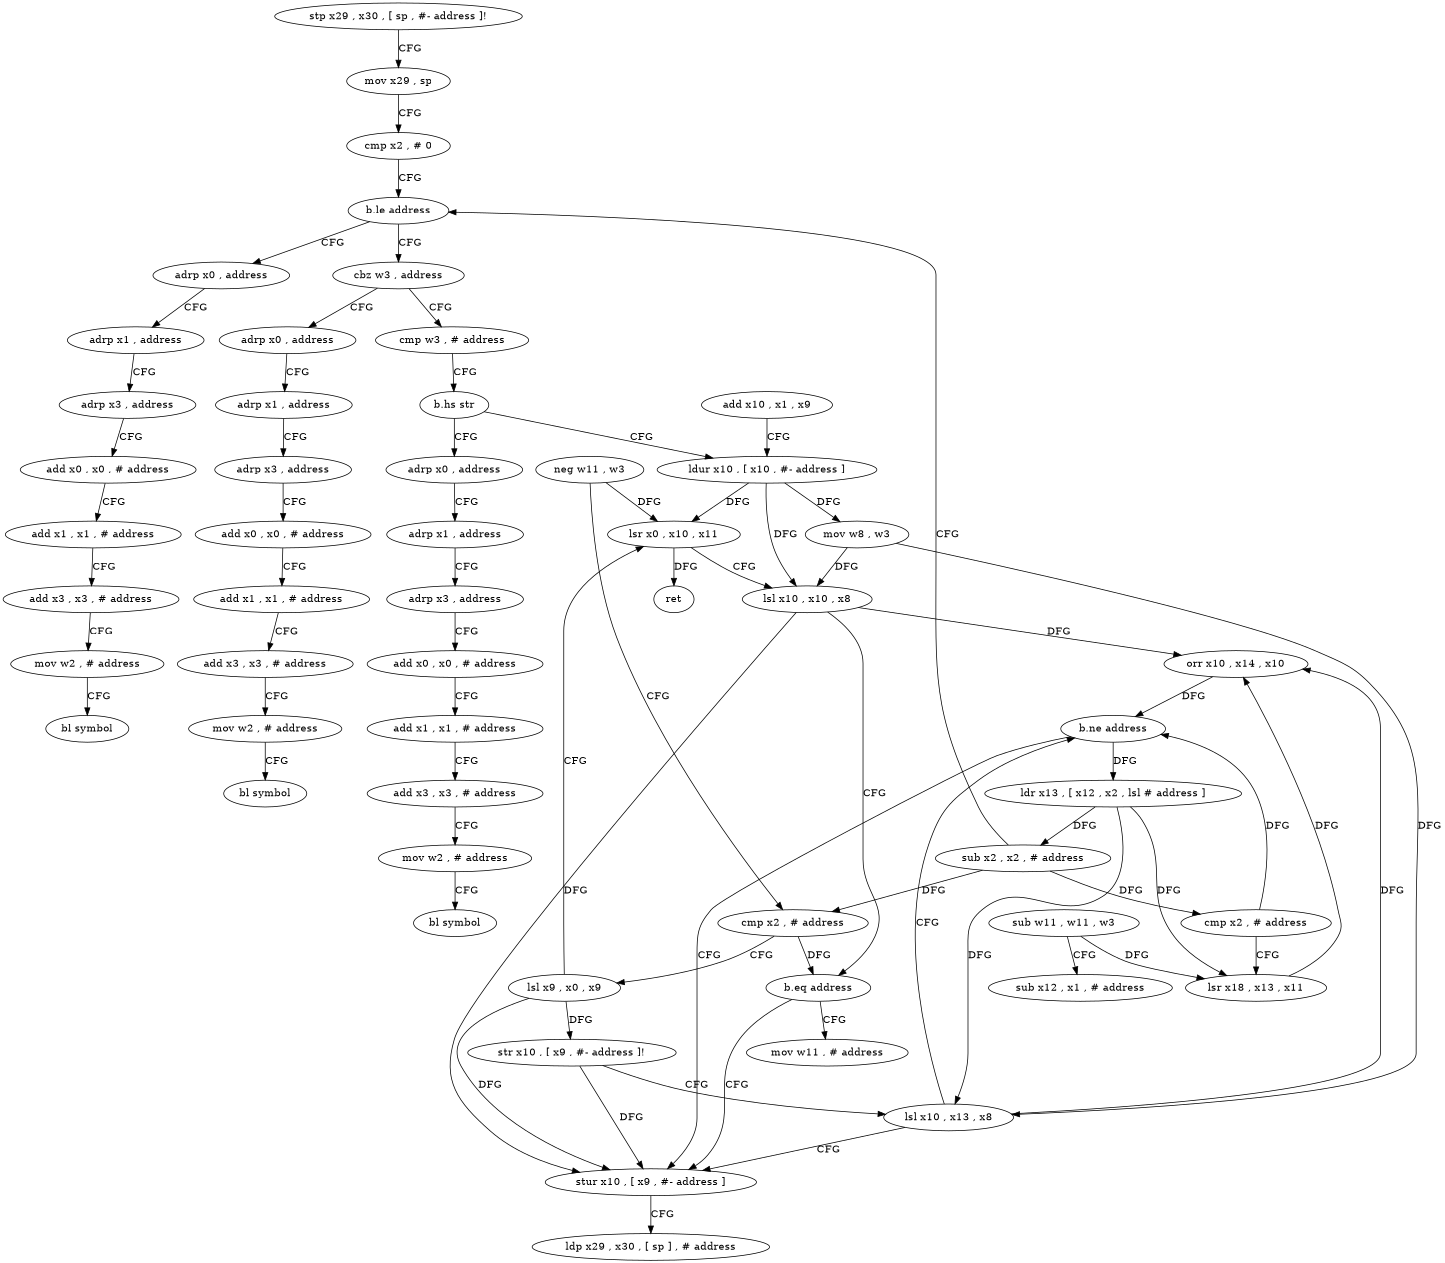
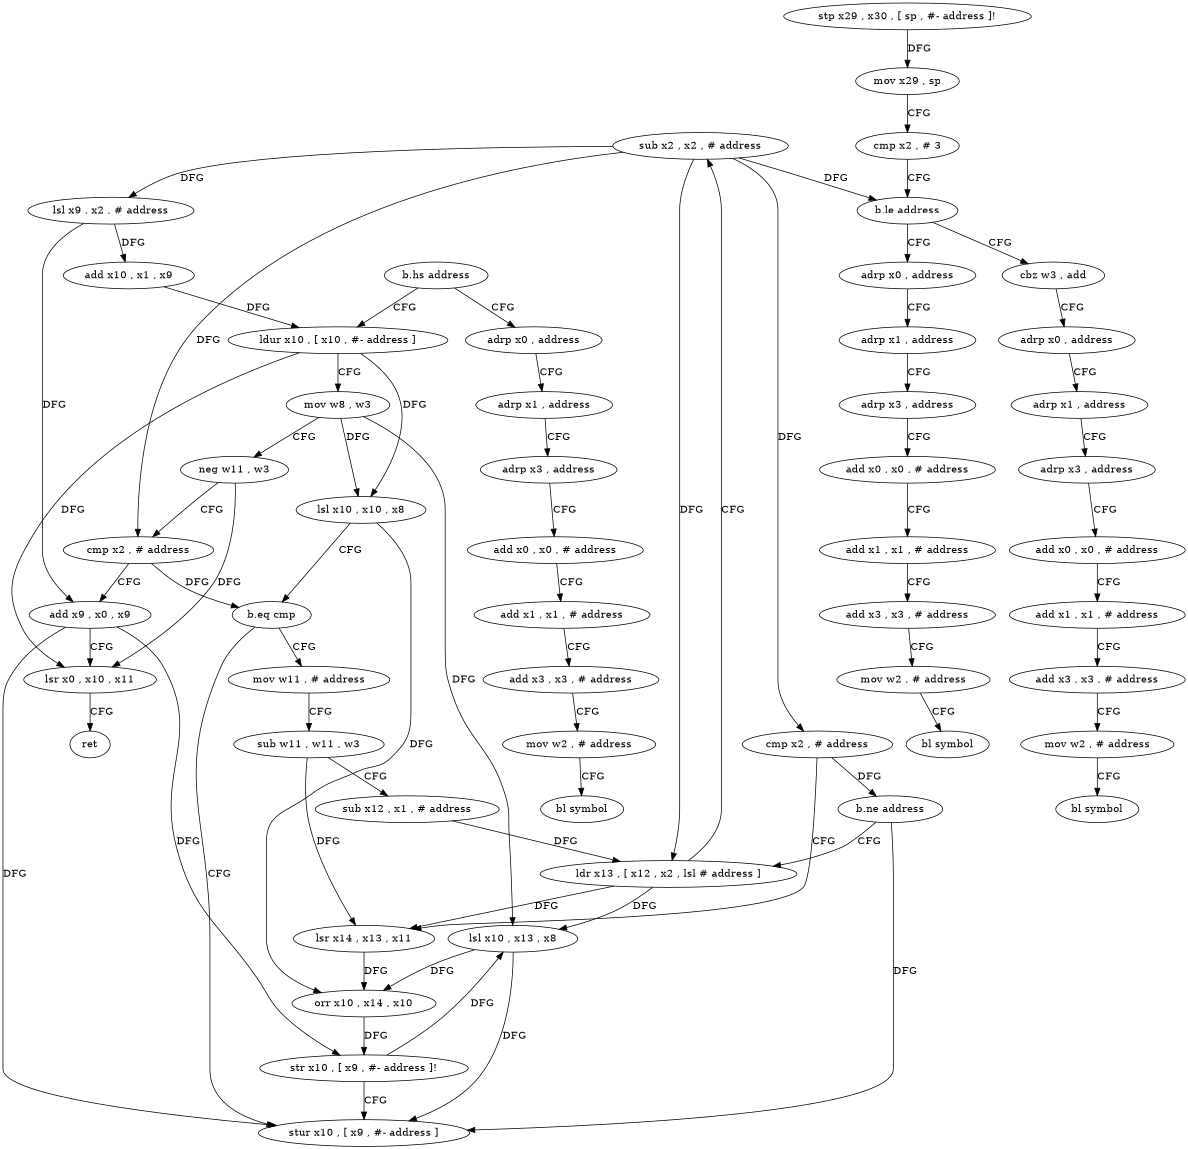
(410, 49) -> (920, 49)
(398, 146) -> (907, 146)
none -> (111, 211)
(398, 275) -> (1053, 275)
(452, 340) -> none
(454, 405) -> (436, 275)
none -> (290, 435)
(779, 437) -> (259, 308)
(829, 502) -> (350, 373)
none -> (680, 505)
(948, 535) -> (836, 178)
(686, 567) -> (102, 712)
(726, 569) -> none
(1177, 695) -> (364, 1032)
none -> (309, 708)
(1125, 761) -> (870, 842)
(1085, 826) -> (733, 510)
none -> (533, 840)
(918, 896) -> none
(555, 897) -> none
(710, 955) -> (906, 971)
(565, 988) -> (90, 615)
(818, 988) -> (272, 615)
(1256, 988) -> (364, 939)
(697, 1085) -> (483, 1004)
(632, 1117) -> (376, 1101)
(829, 1150) -> (515, 1036)
(651, 1247) -> none
